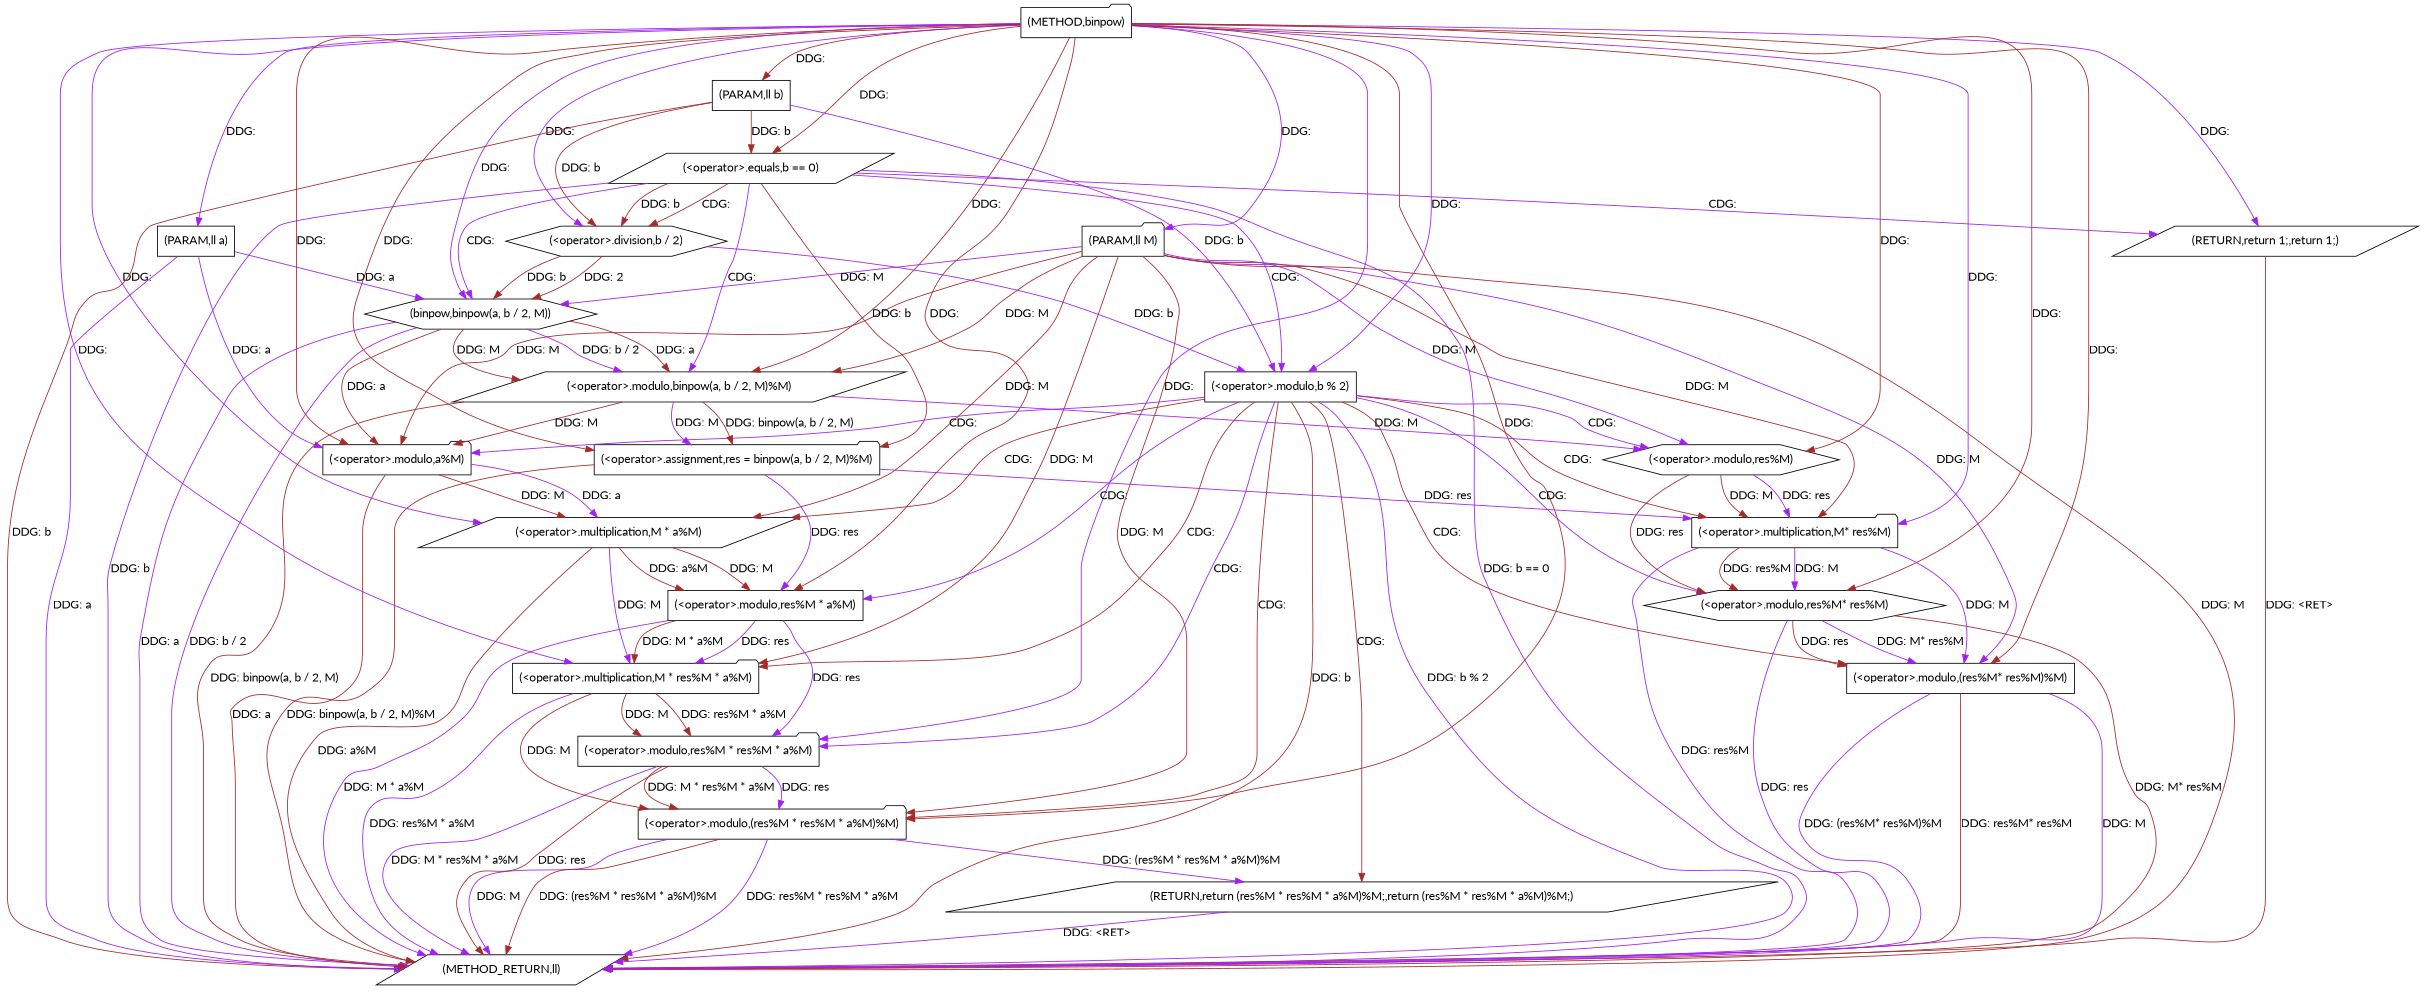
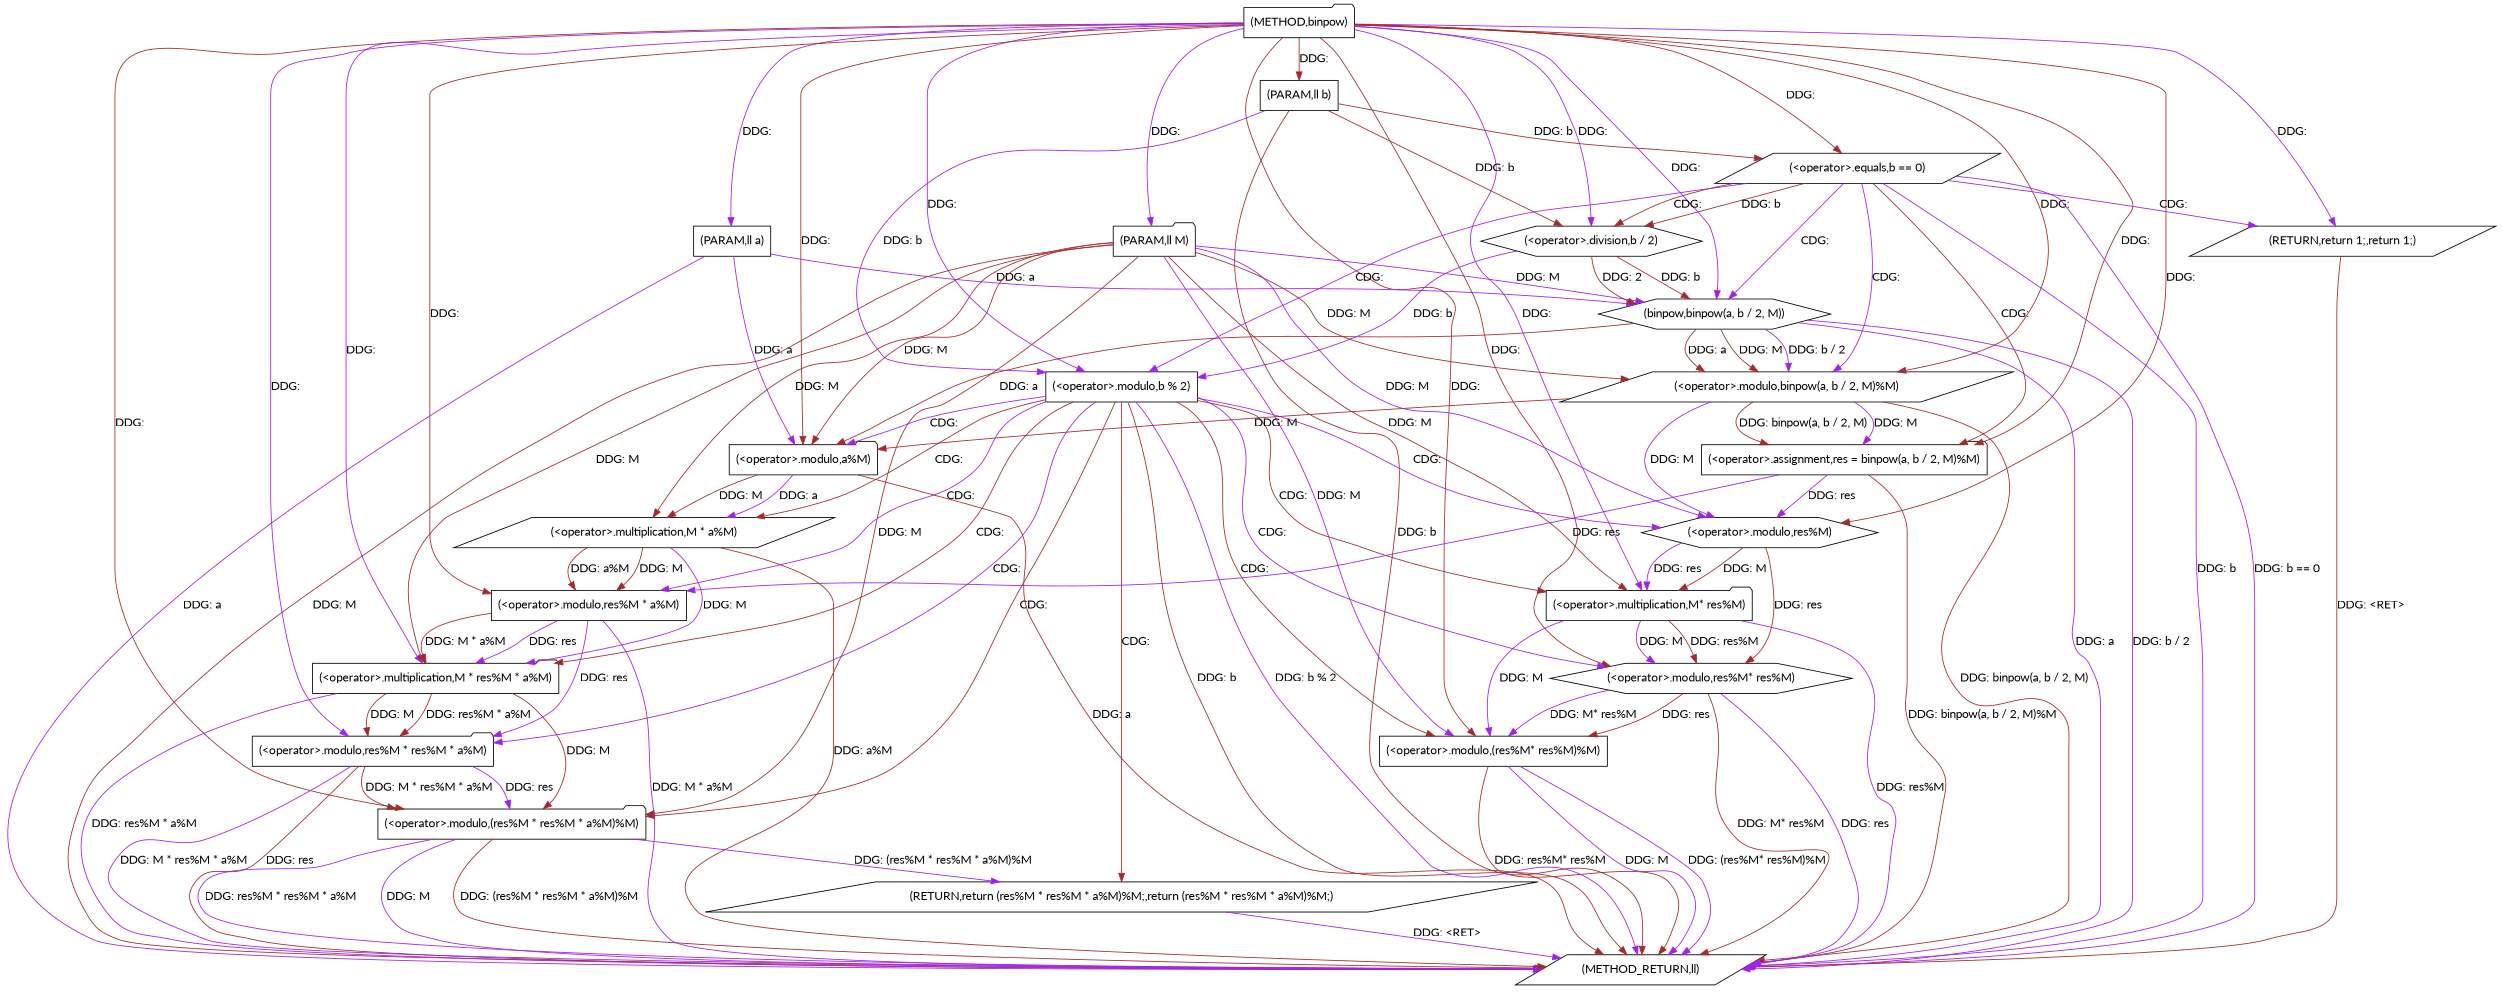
(225, 54) -> none
(892, 314) -> (2017, 314)
(1282, 493) -> (1805, 493)
